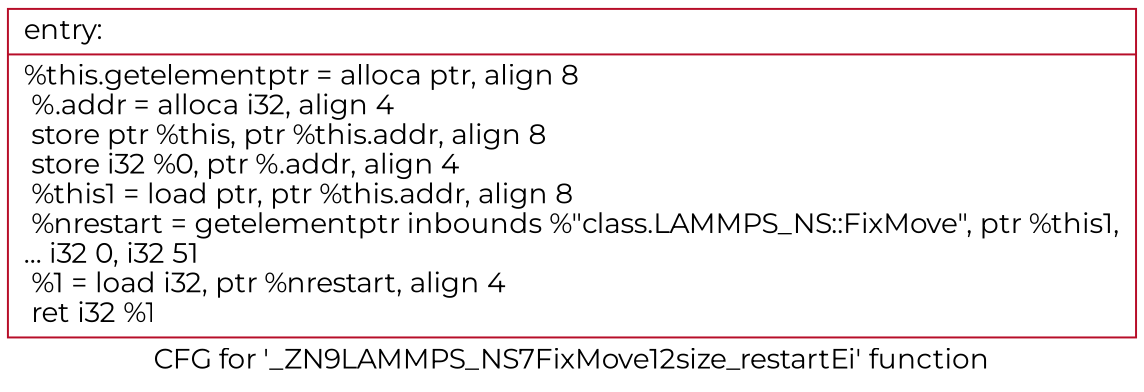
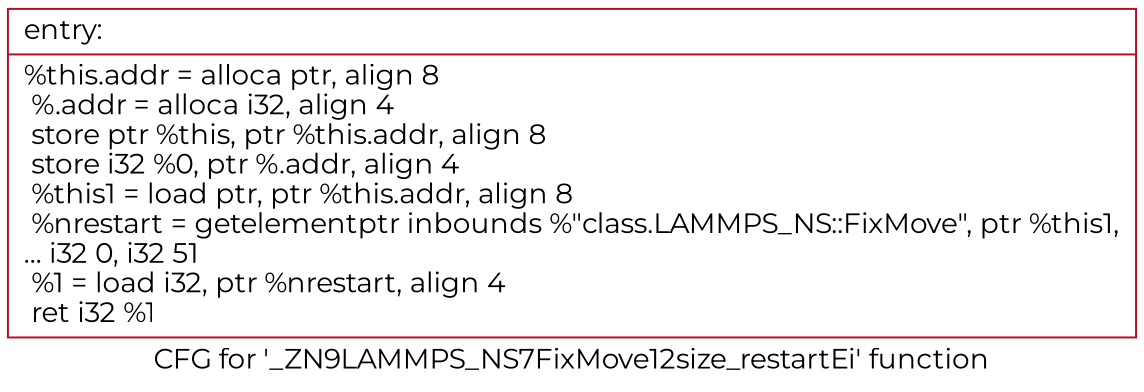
(302, 76) -> (233, 76)
